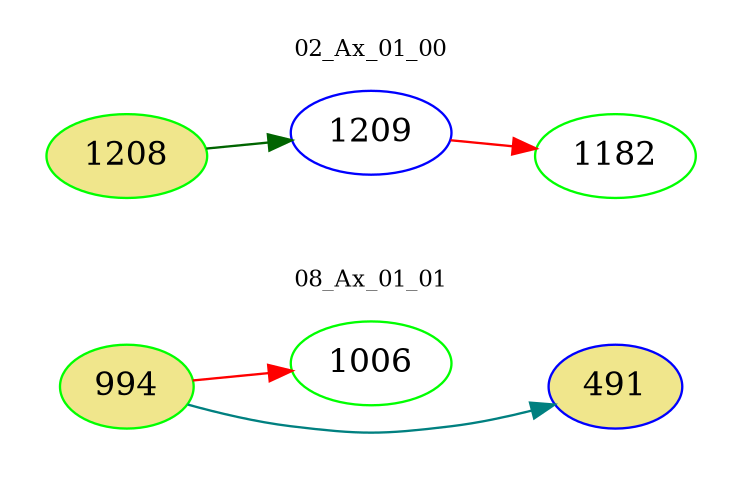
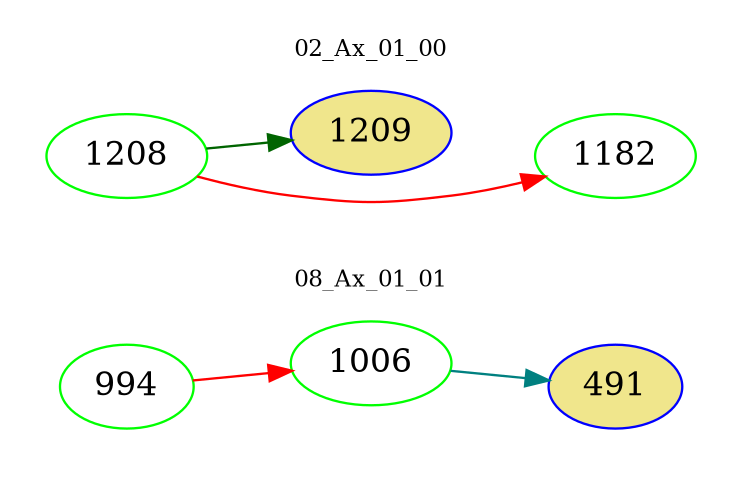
(371, 133) -> (371, 133)
(481, 143) -> (359, 202)
(127, 156) -> (127, 156)
(127, 387) -> (127, 387)
(359, 432) -> (488, 374)
